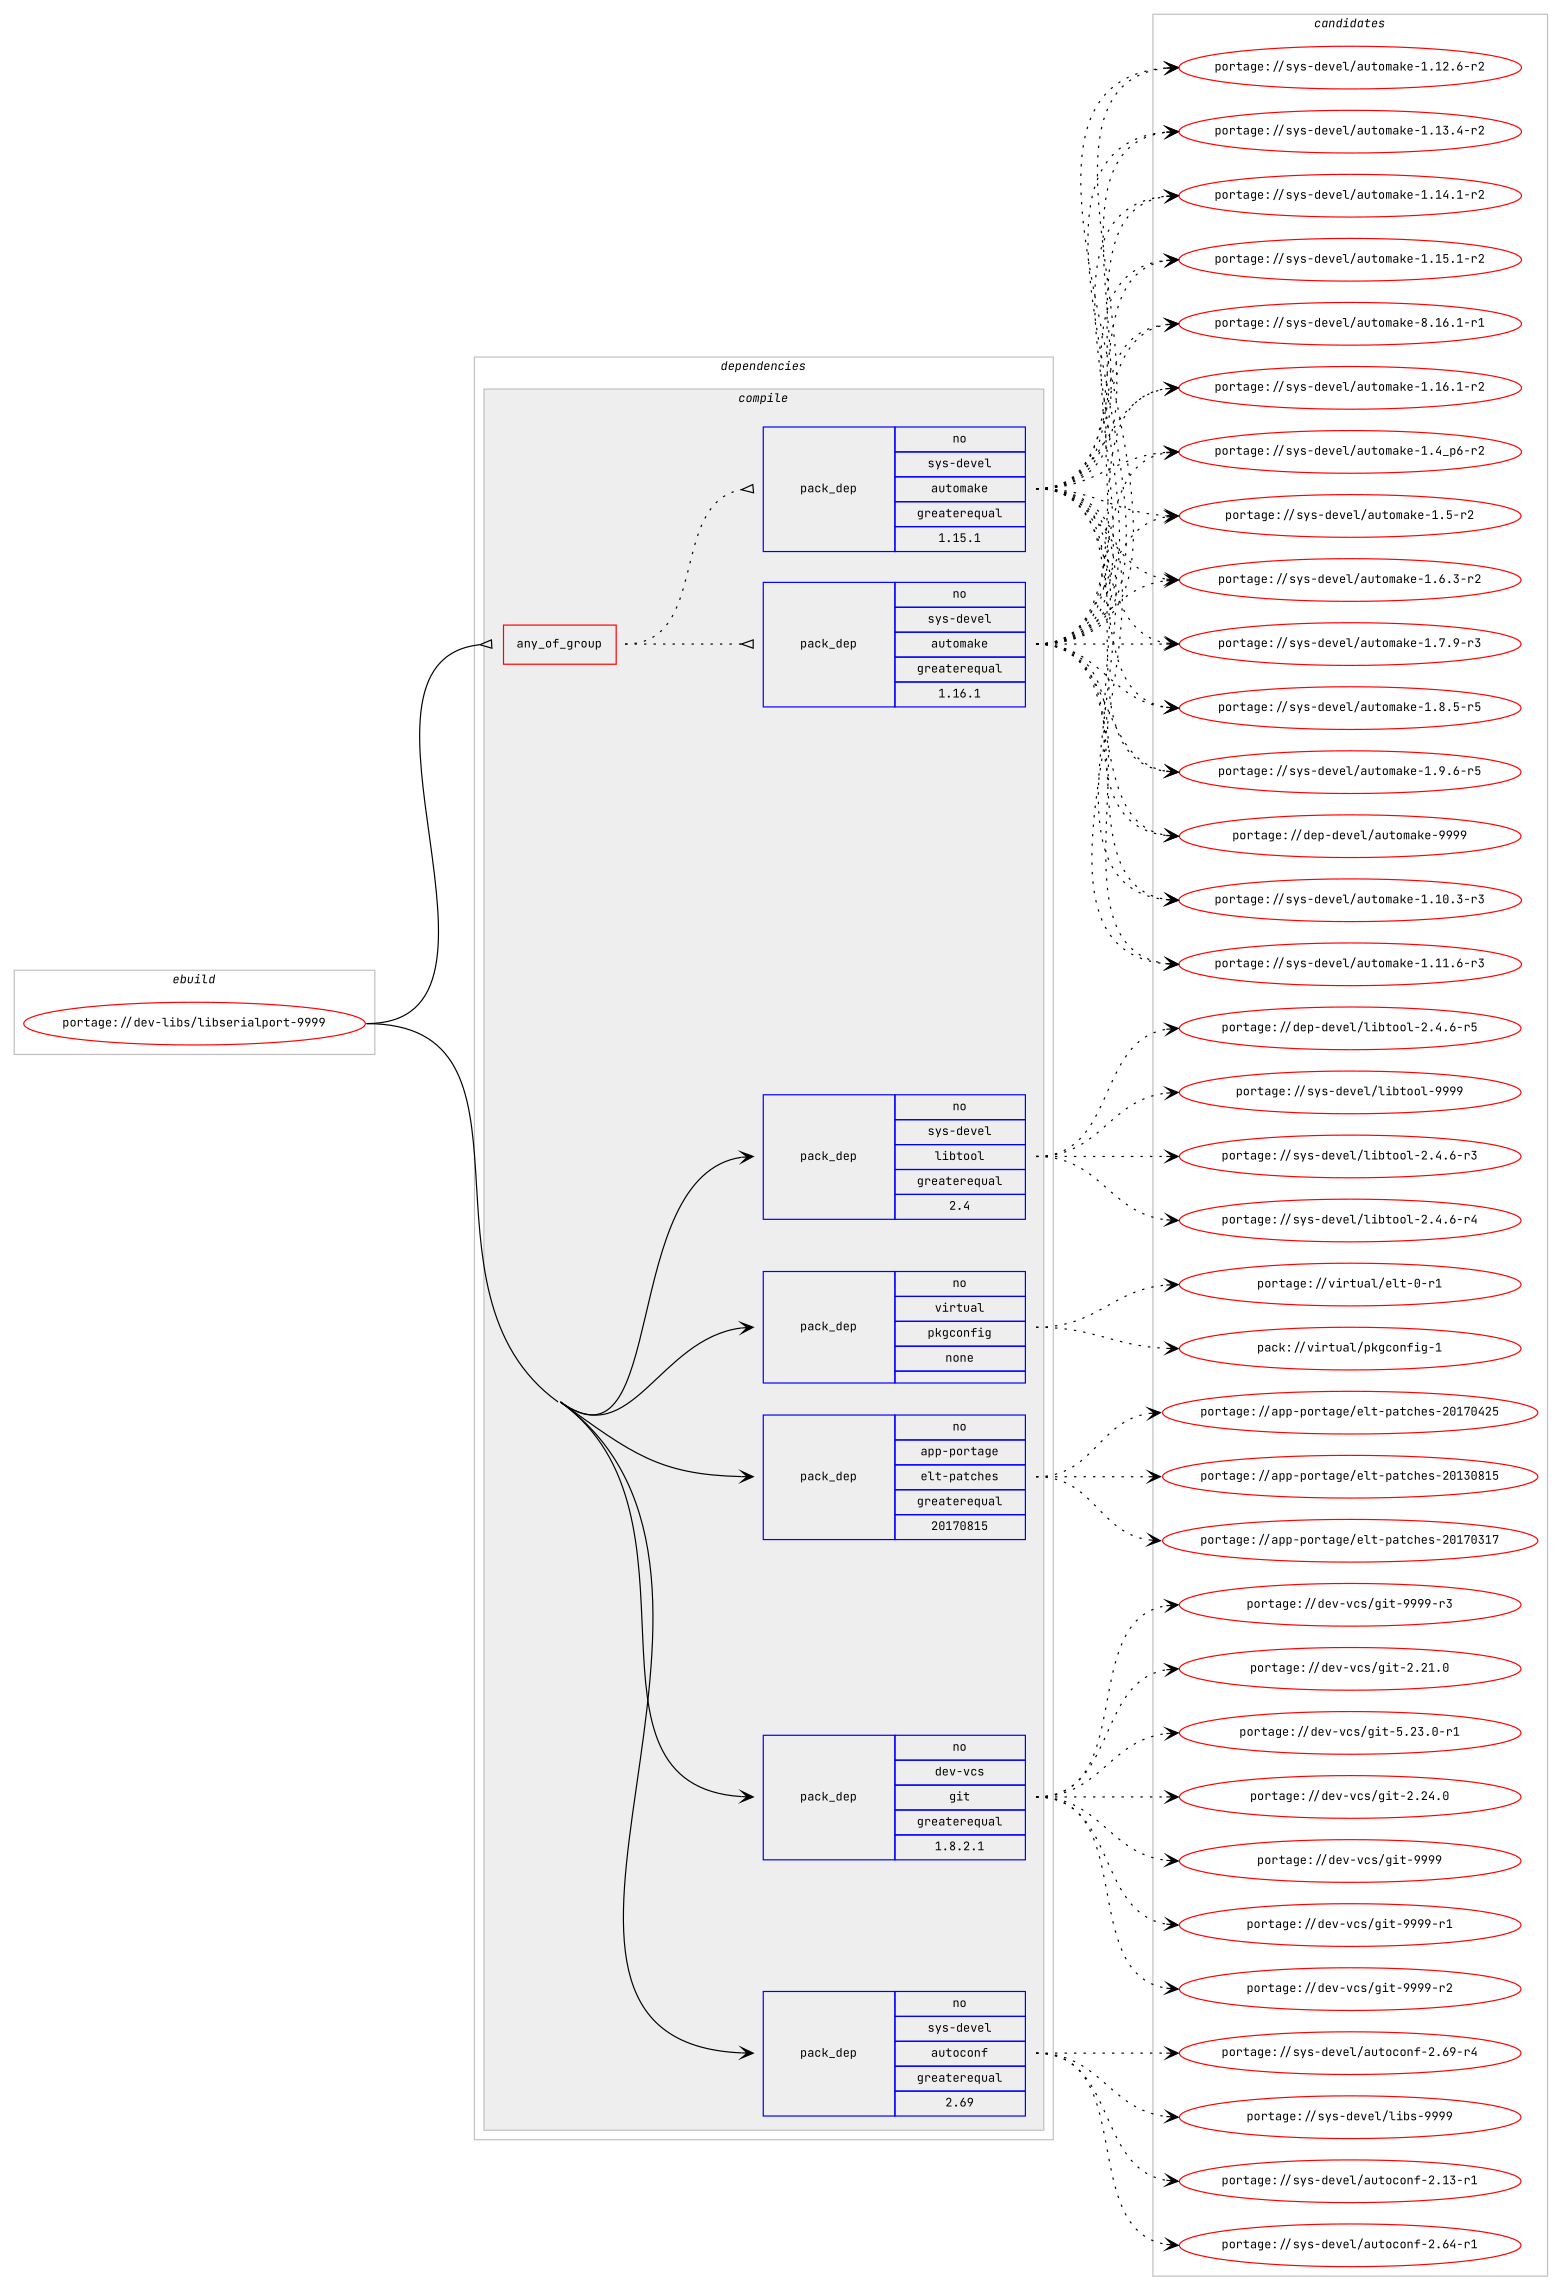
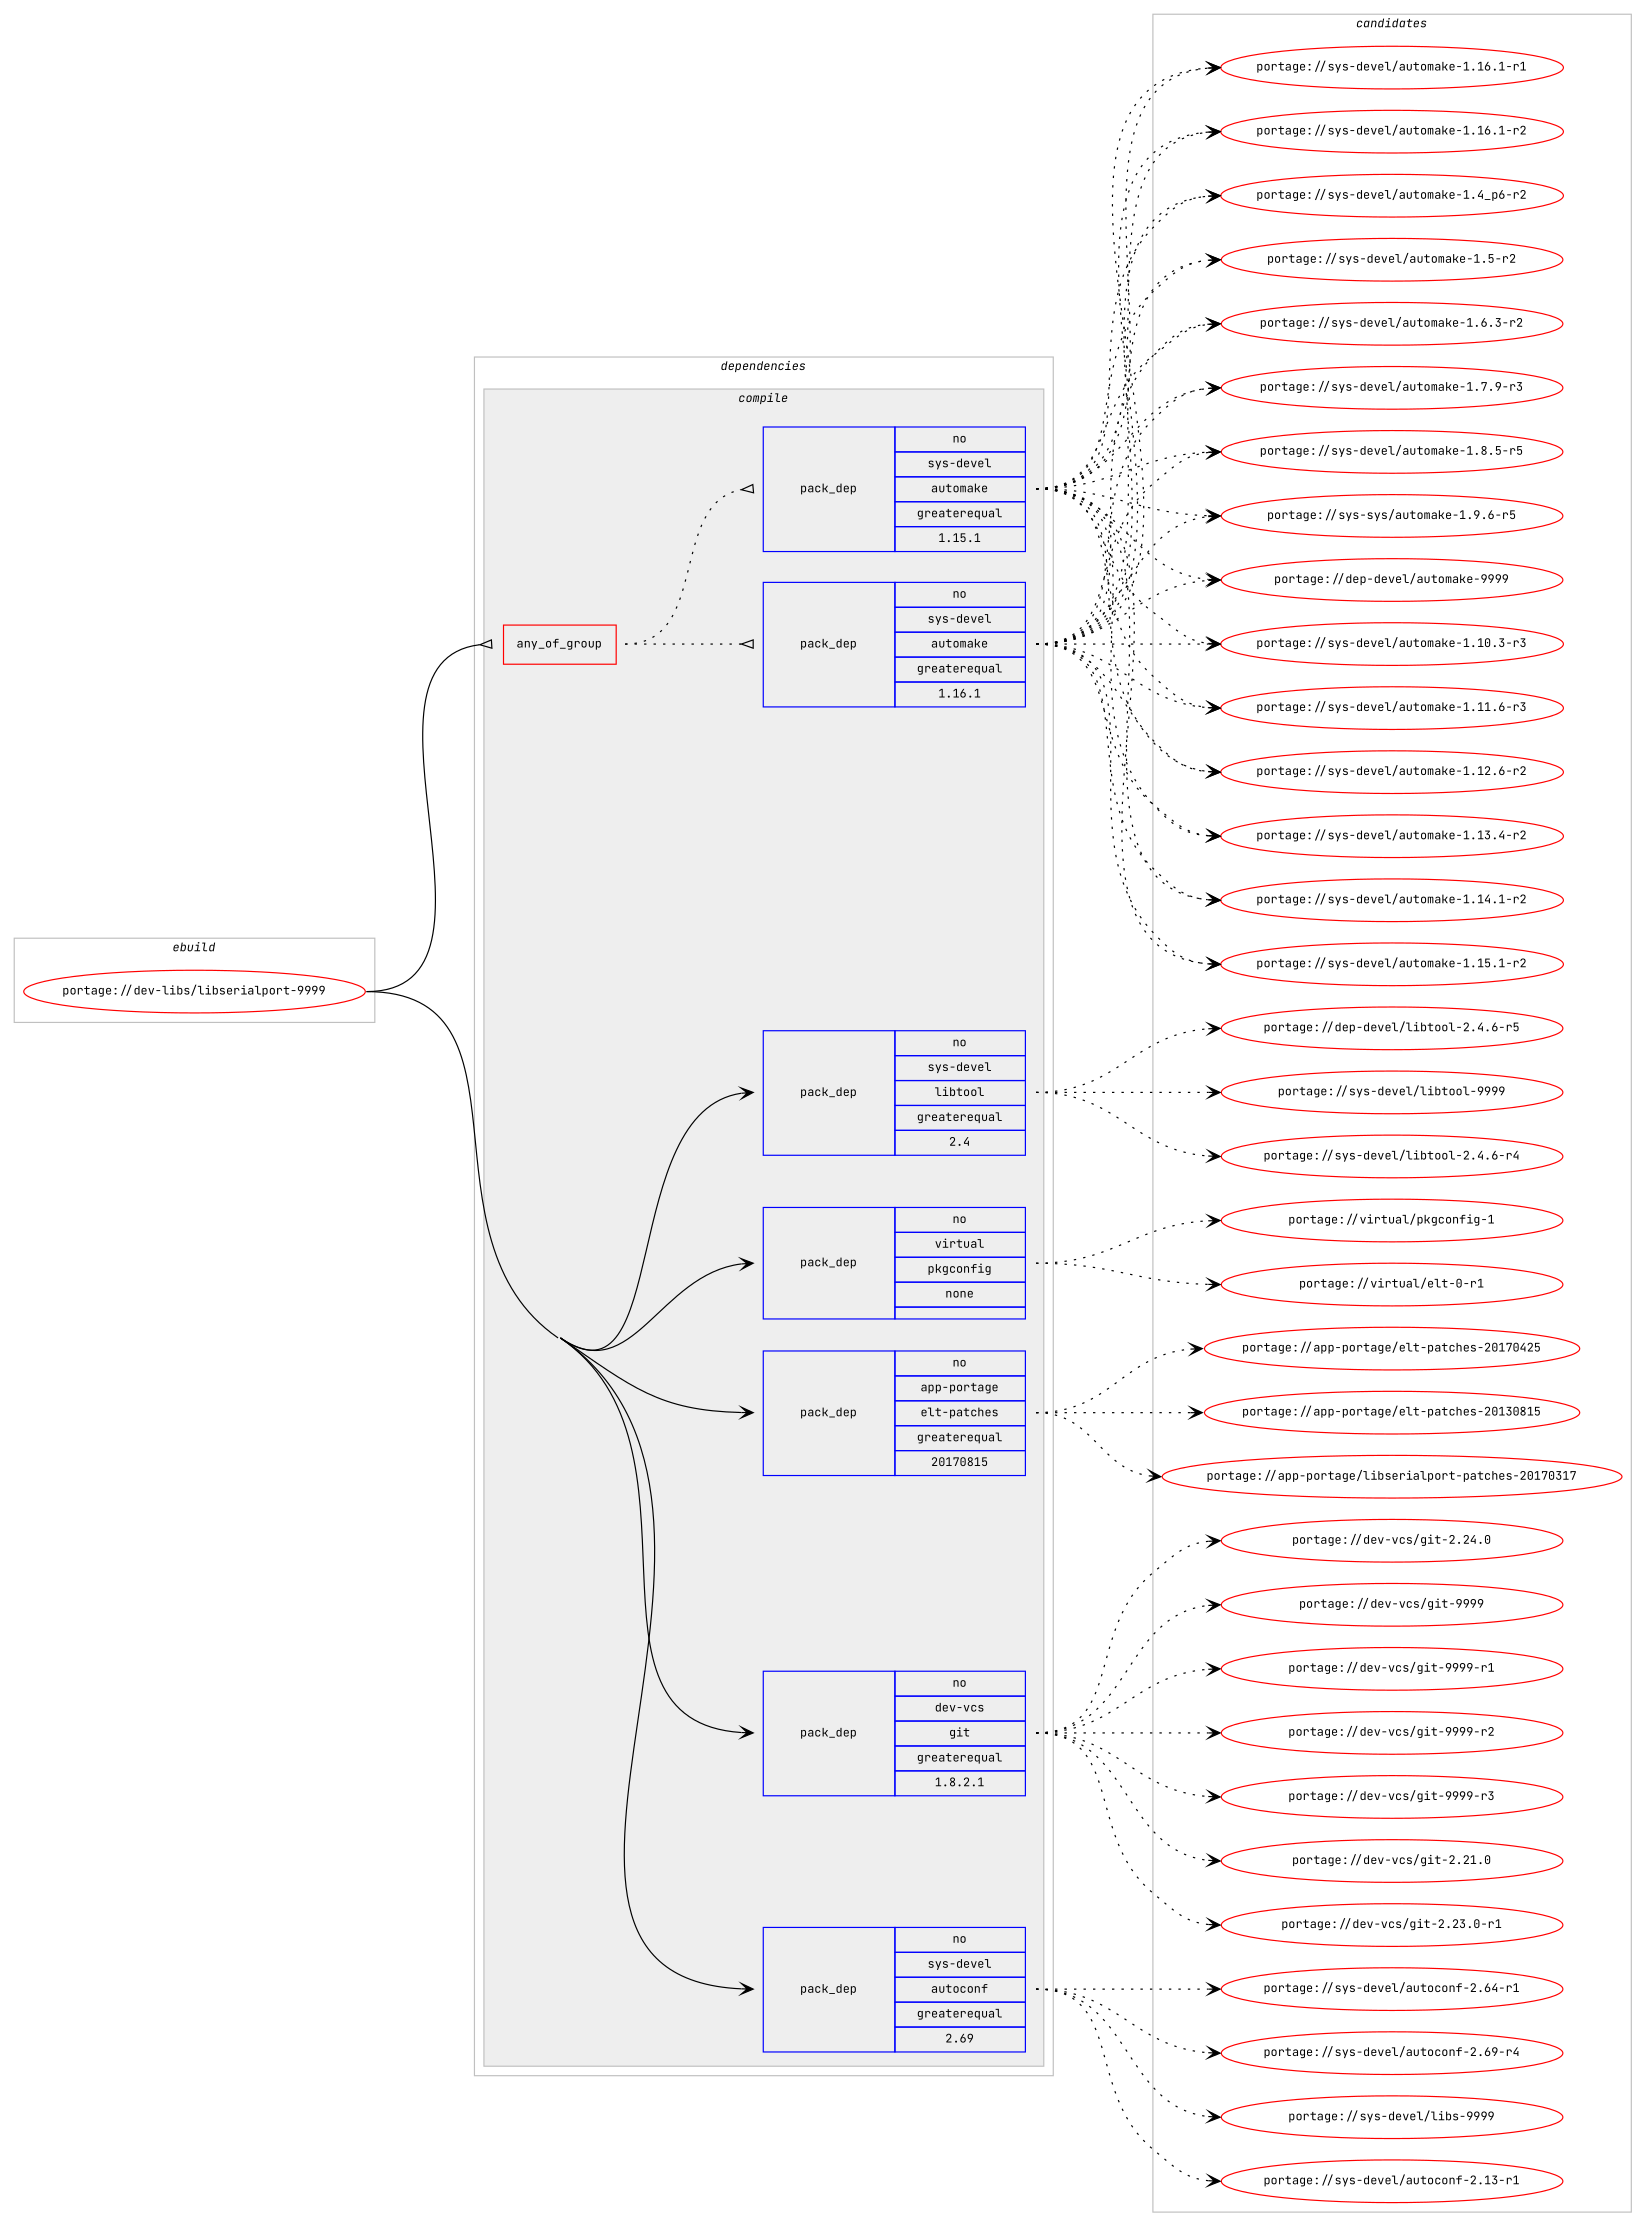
(1350, 324) -> (1392, 68)
(1350, 772) -> (1392, 516)
(1350, 1156) -> none
(1350, 1349) -> (1392, 1221)
(1350, 1541) -> (1392, 1477)
(1350, 1733) -> (1392, 1925)
